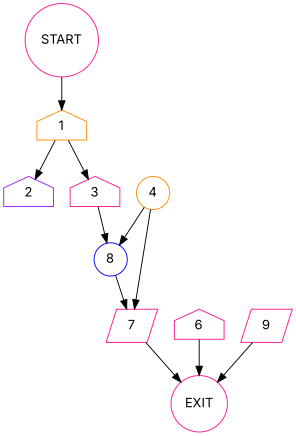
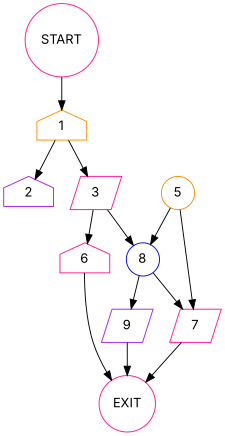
(95, 193) -> (96, 193)
(153, 193) -> (178, 193)
none -> (91, 222)
none -> (136, 288)
(267, 326) -> (127, 326)
